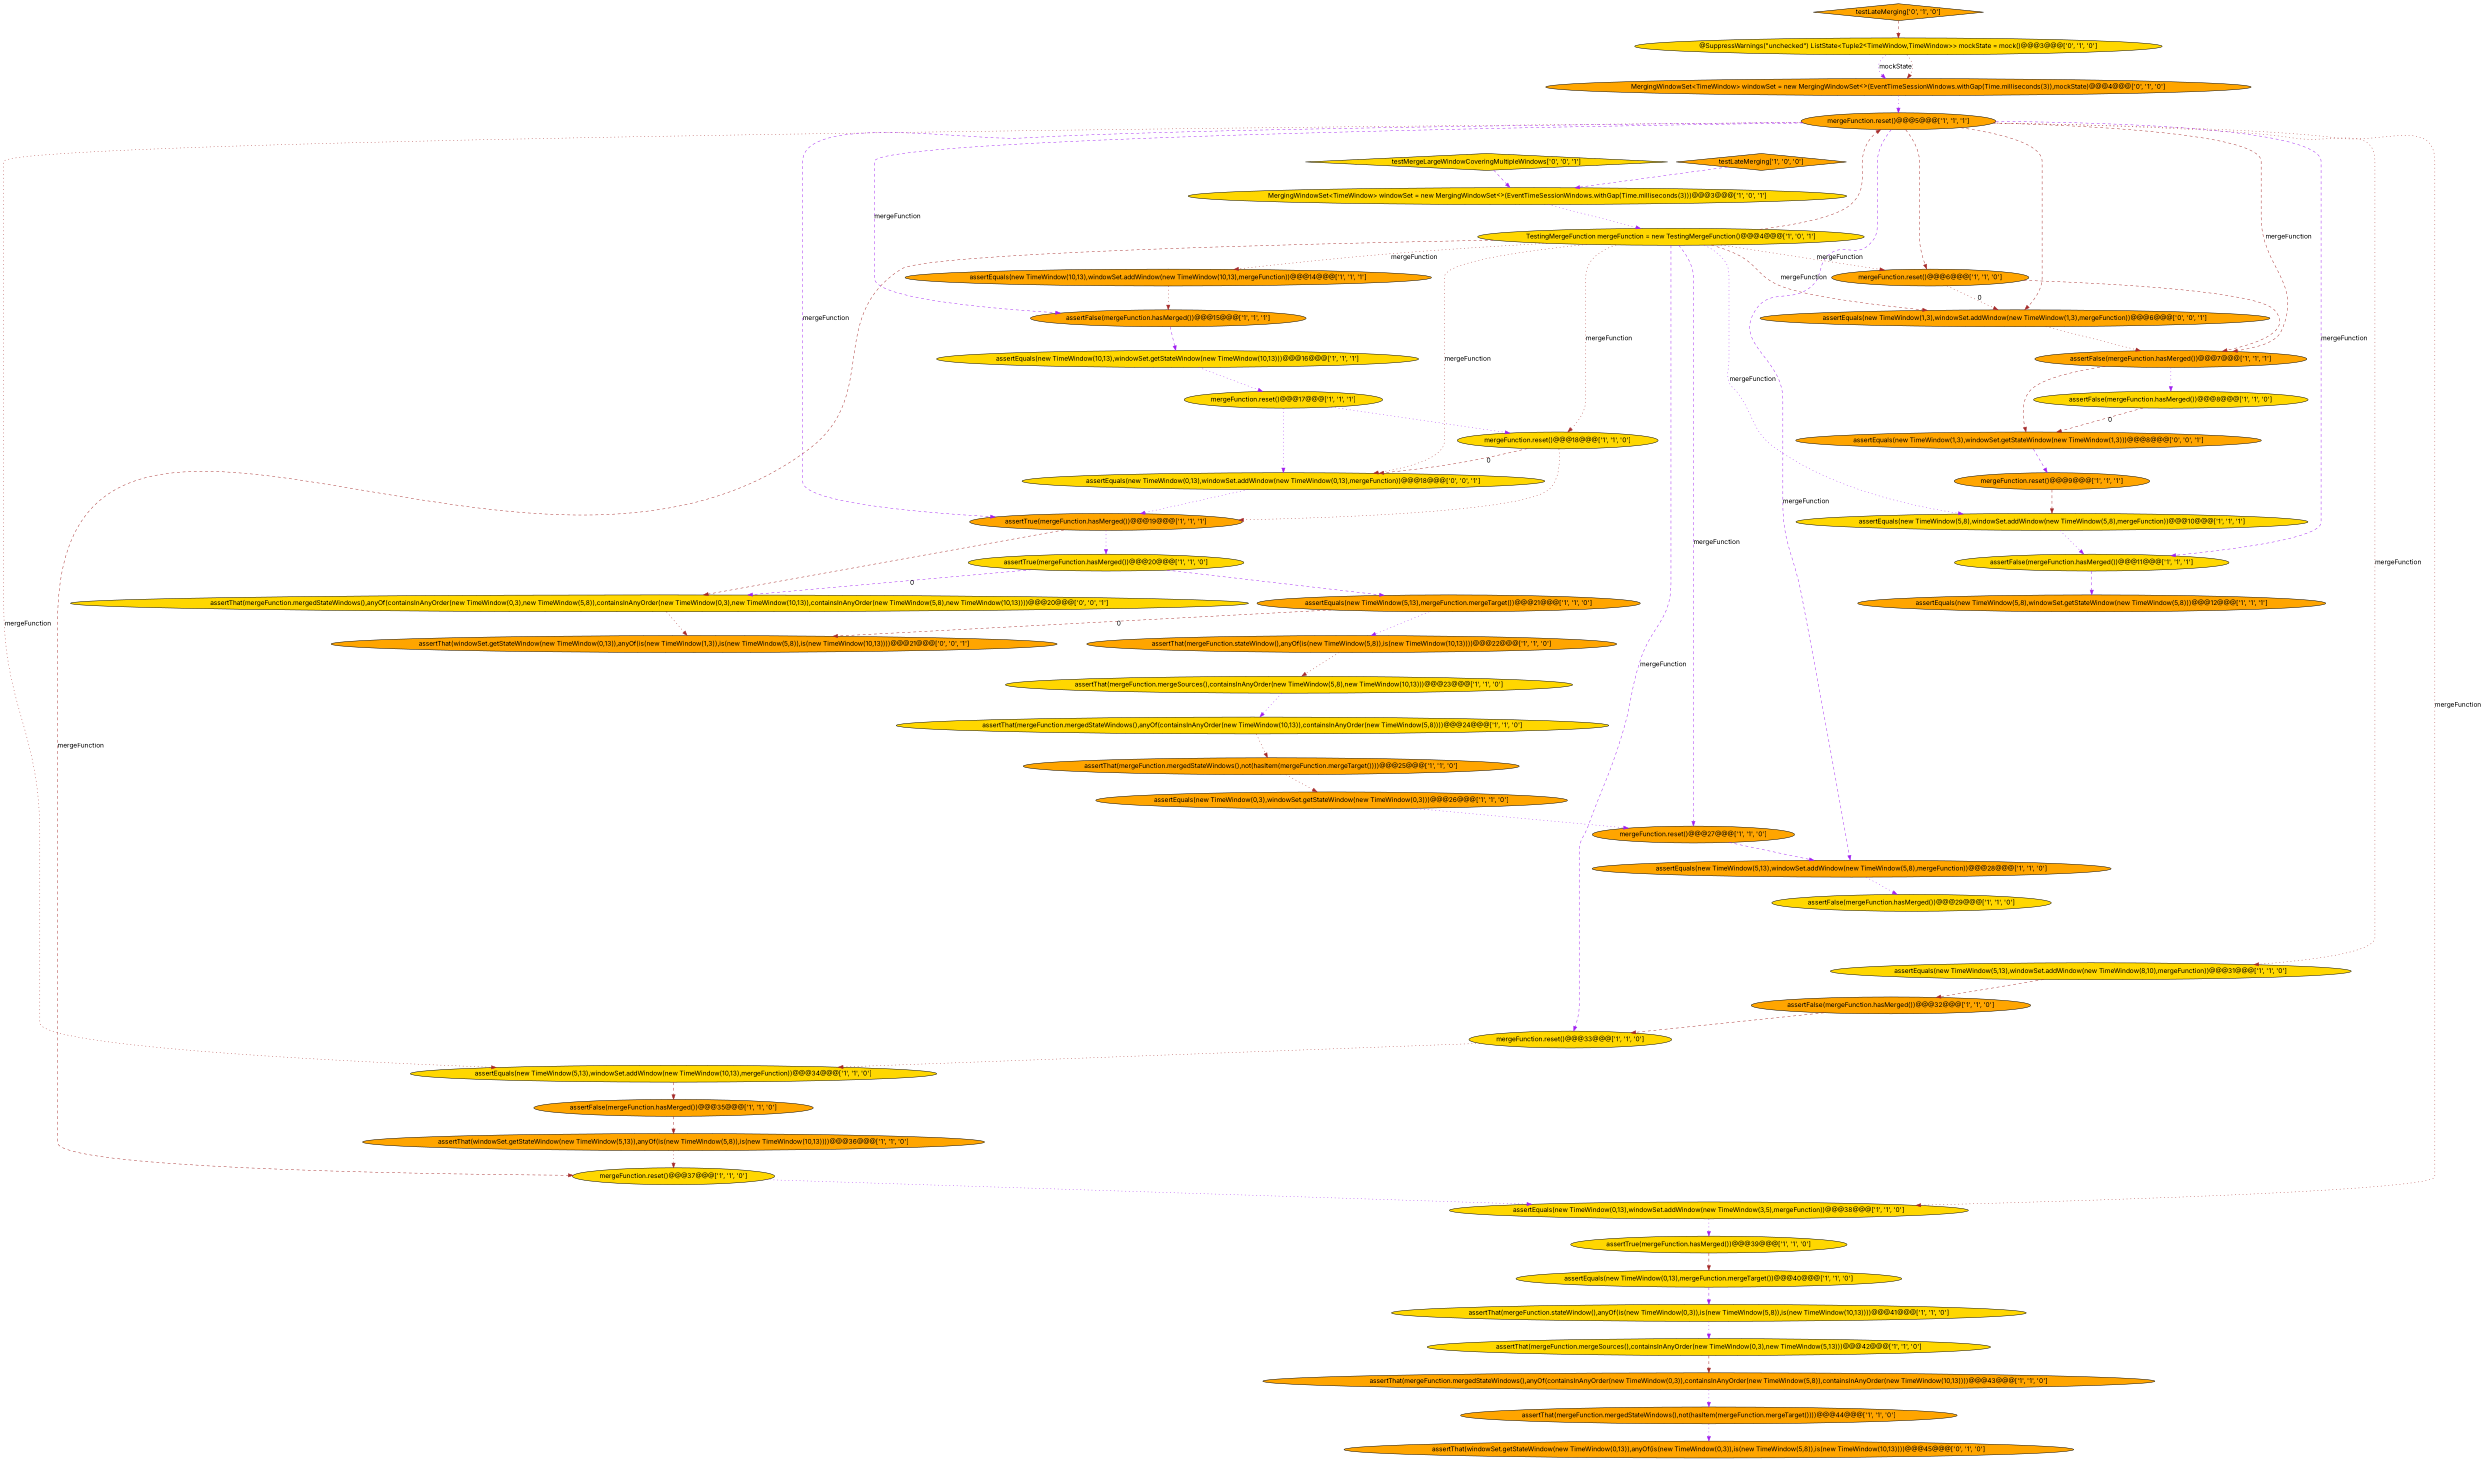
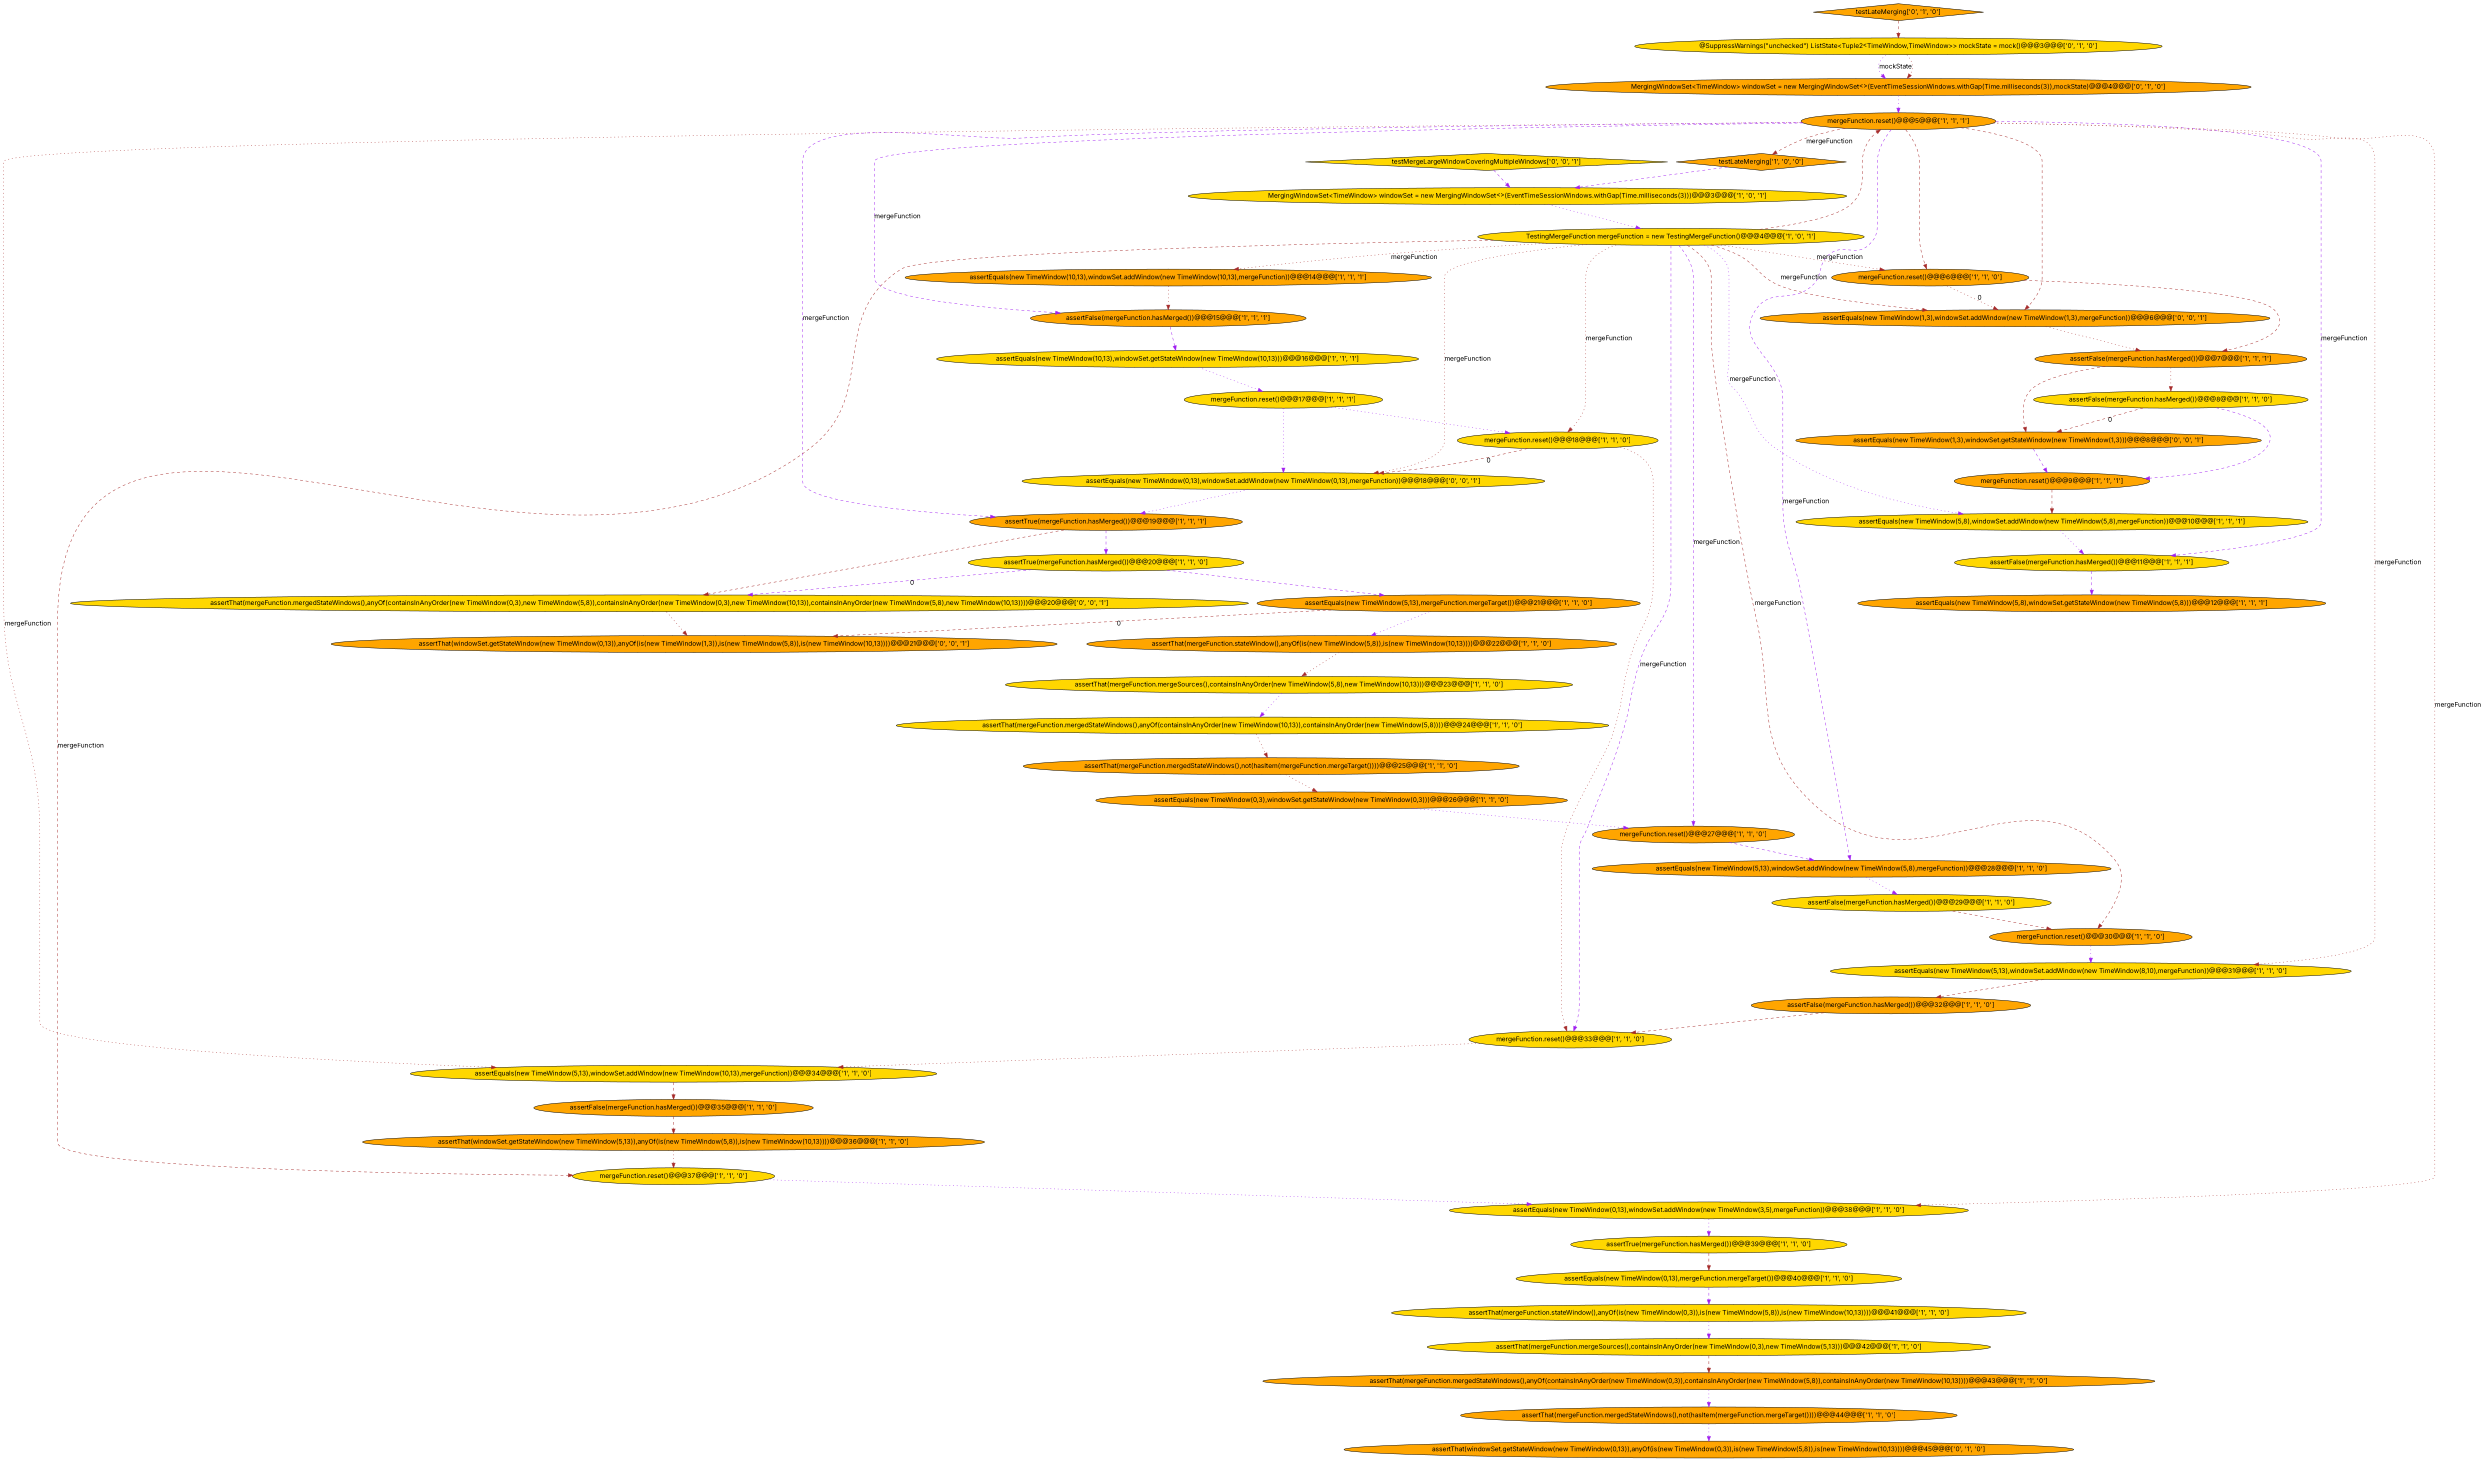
(2242, 147) -> (1810, 137)
(2171, 377) -> (2171, 377)
none -> (2247, 461)
(1419, 512) -> (1614, 731)
(1106, 540) -> (1106, 540)
none -> (2091, 937)
